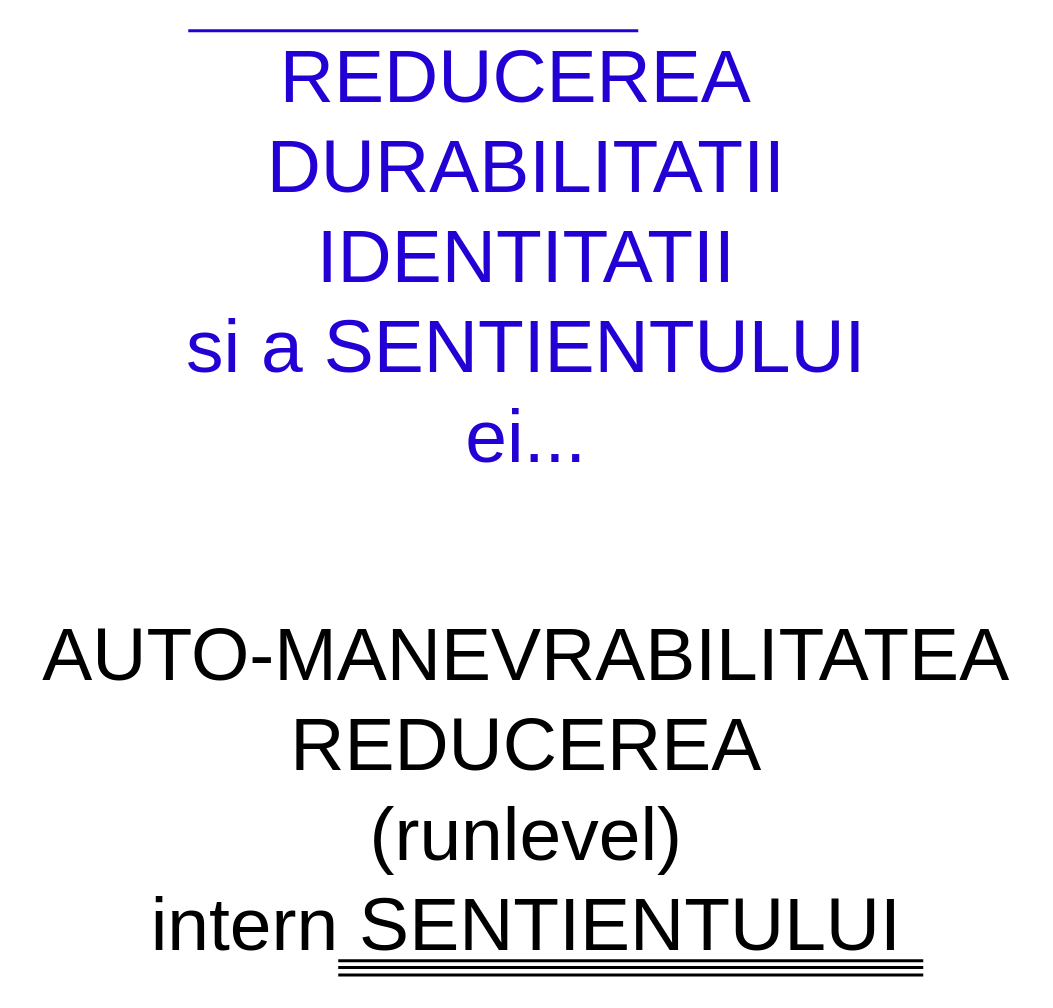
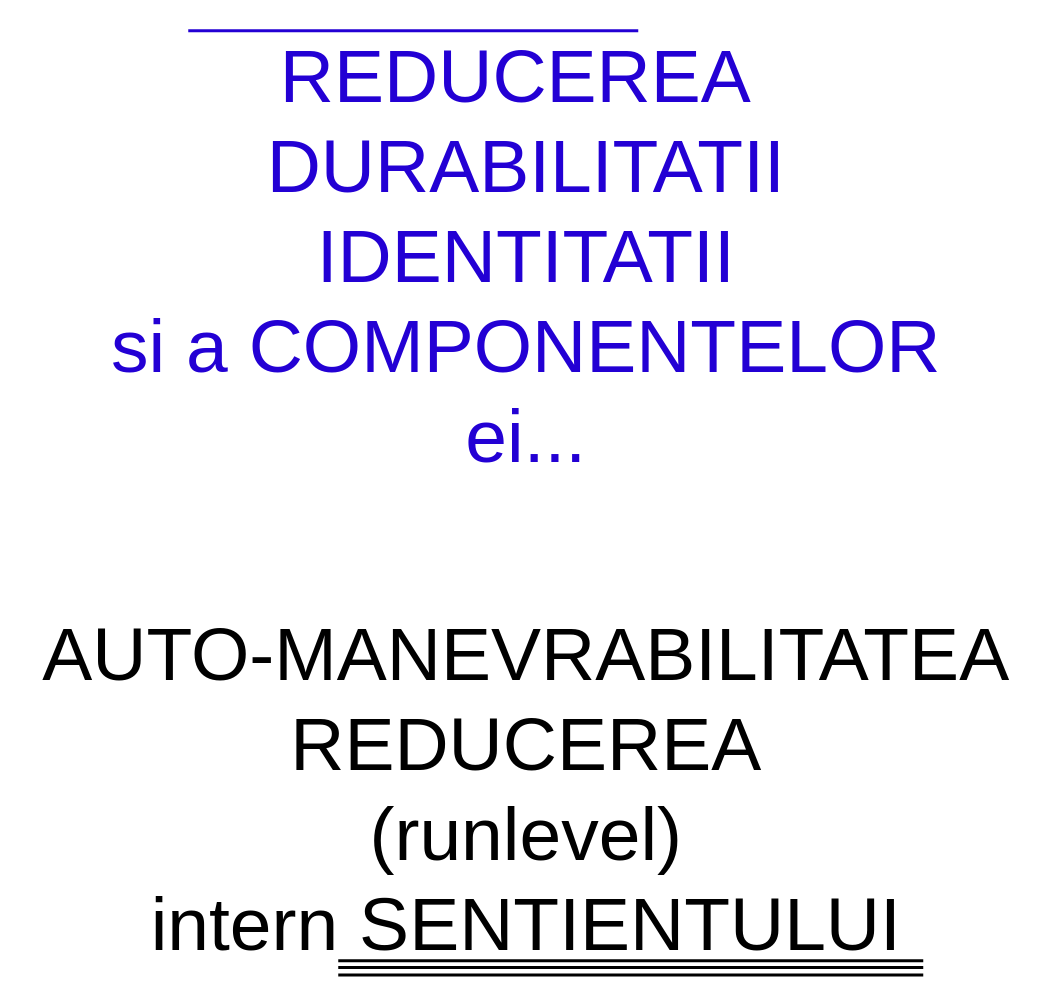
(527, 256) -> (527, 256)
